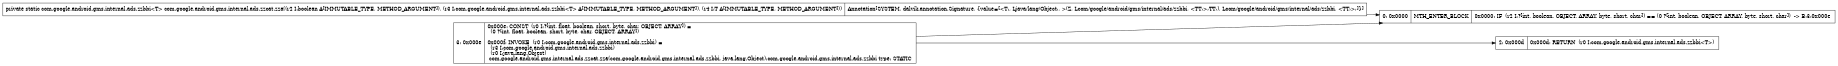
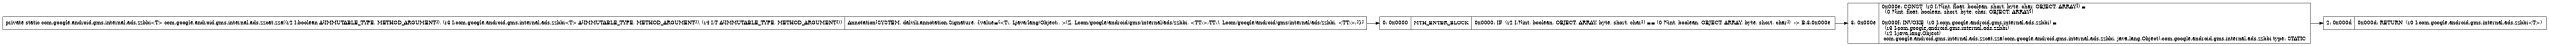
(1148, 30) -> (1840, 23)
(517, 54) -> (1911, 34)
